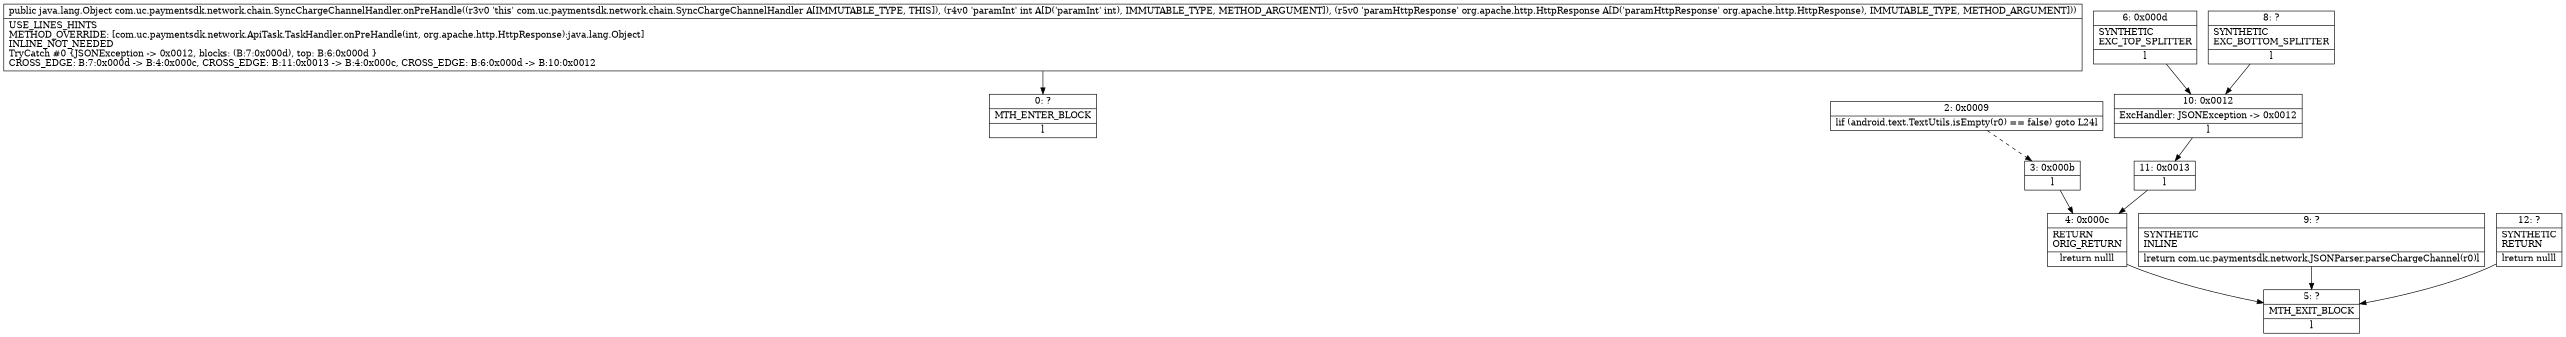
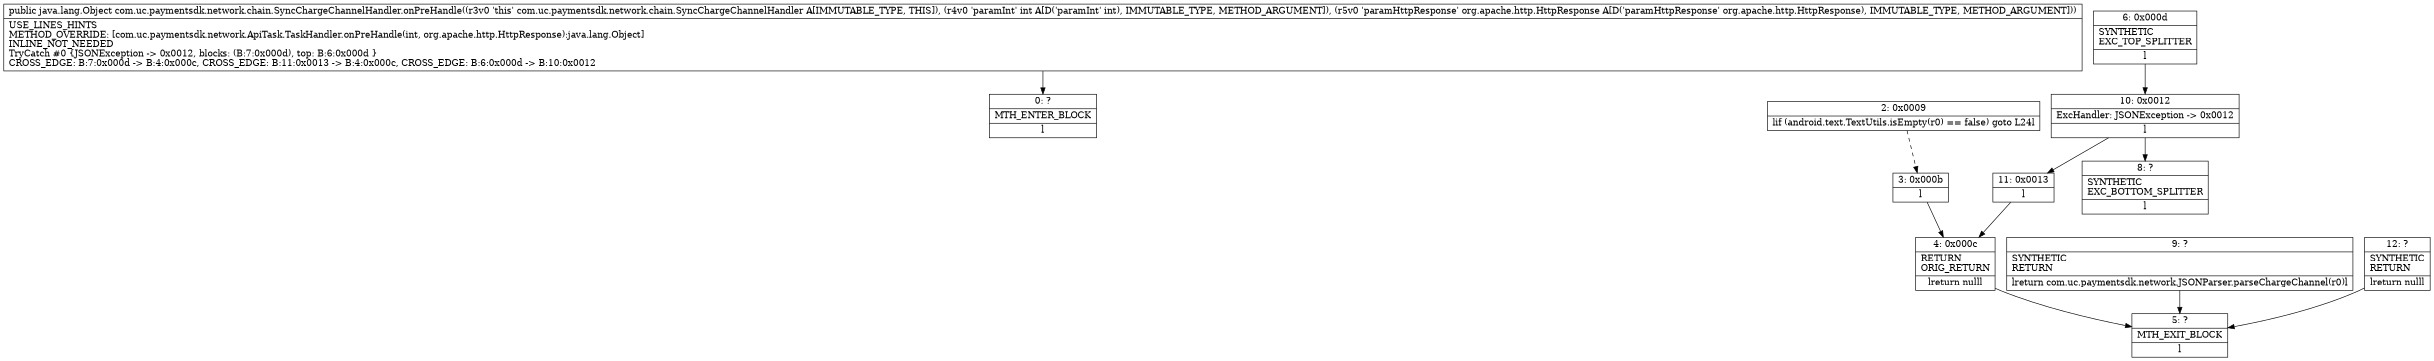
(2240, 77) -> (2145, 146)
(2161, 244) -> (2032, 268)
